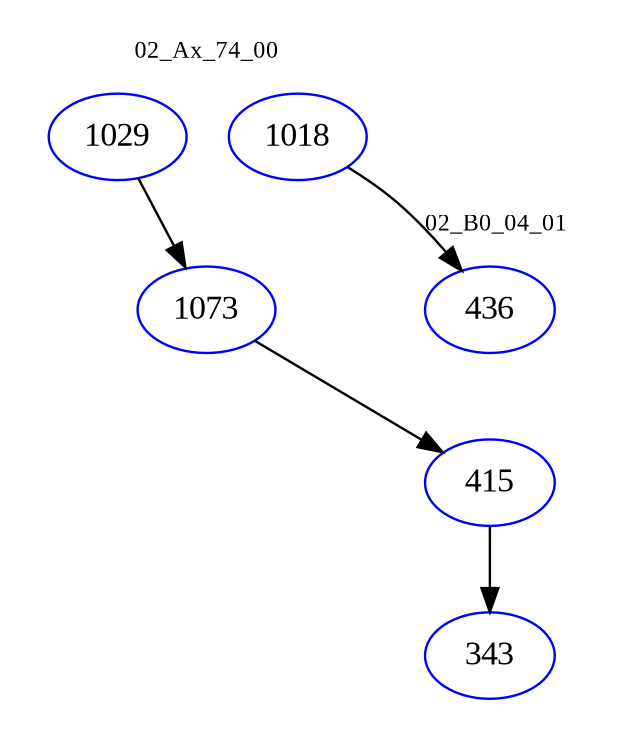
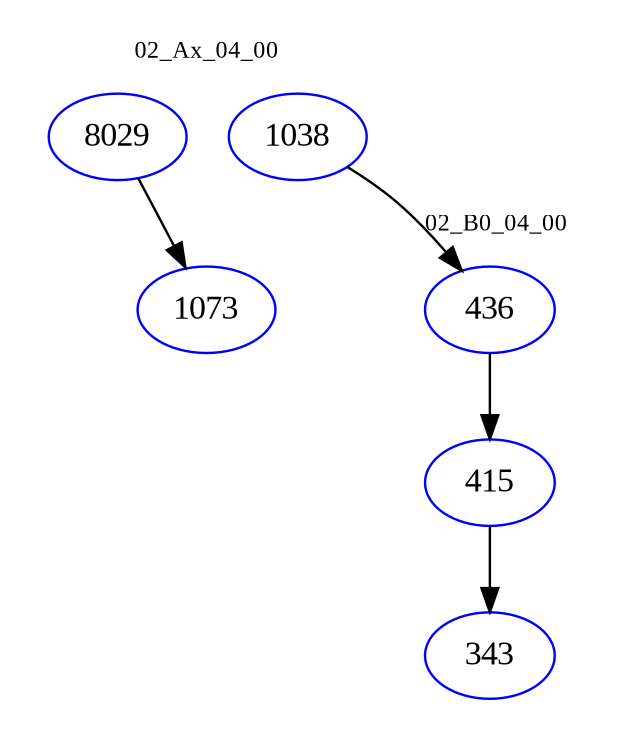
(208, 52) -> (208, 52)
(118, 137) -> (118, 137)
(298, 137) -> (298, 137)
(497, 225) -> (497, 225)
(338, 390) -> (490, 384)
